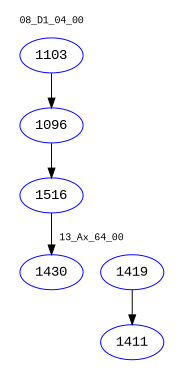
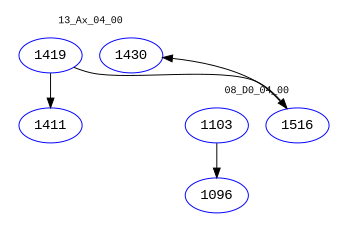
(52, 21) -> (257, 91)
(52, 156) -> (180, 74)
(92, 238) -> (91, 21)
